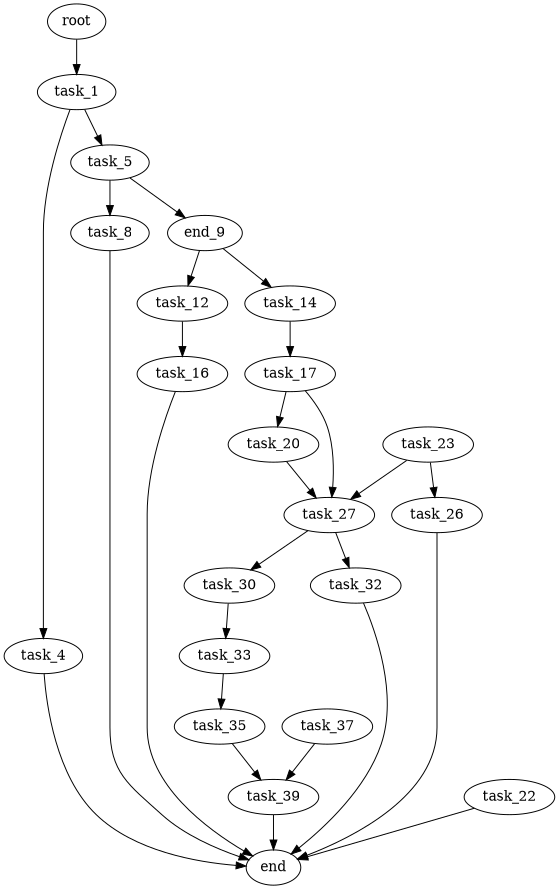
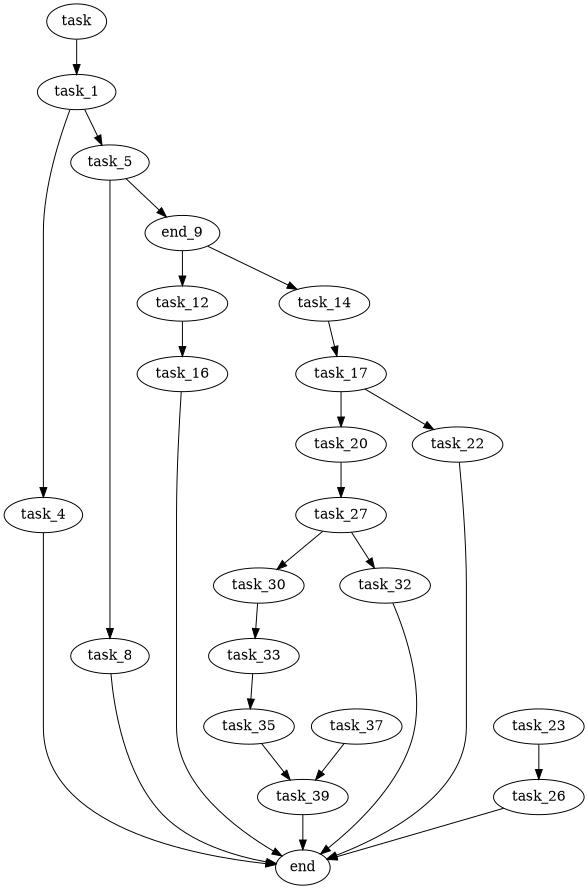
(77, 22) -> (77, 22)
(330, 436) -> (395, 407)
(383, 477) -> none
